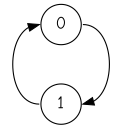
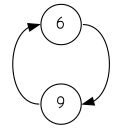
(61, 25) -> (61, 25)
(61, 104) -> (61, 104)
